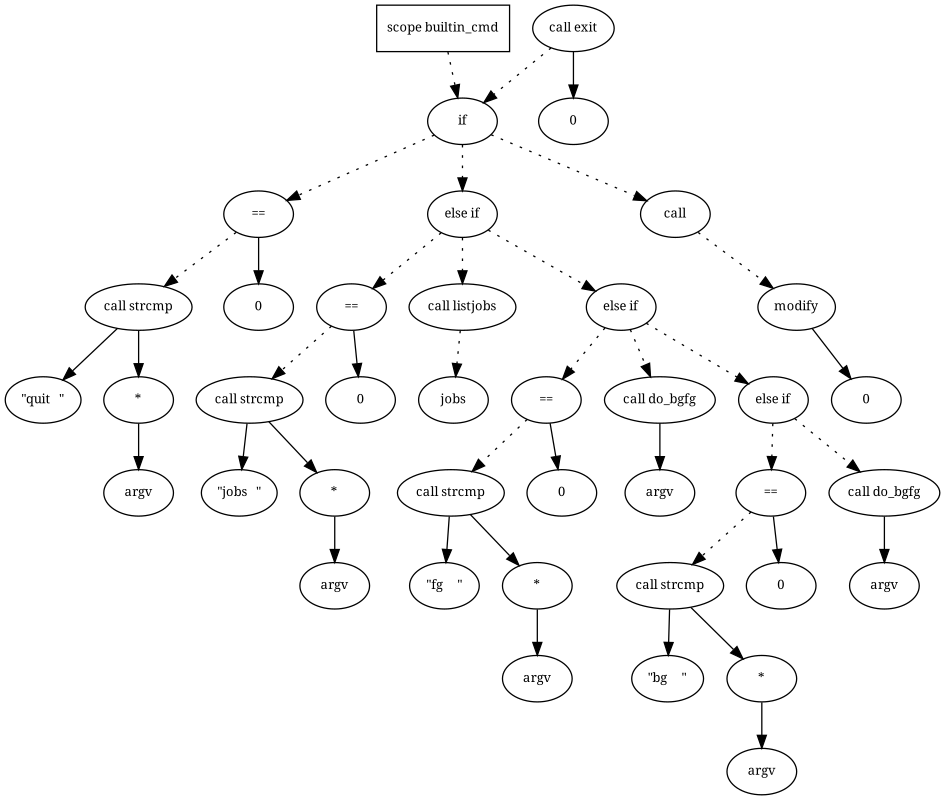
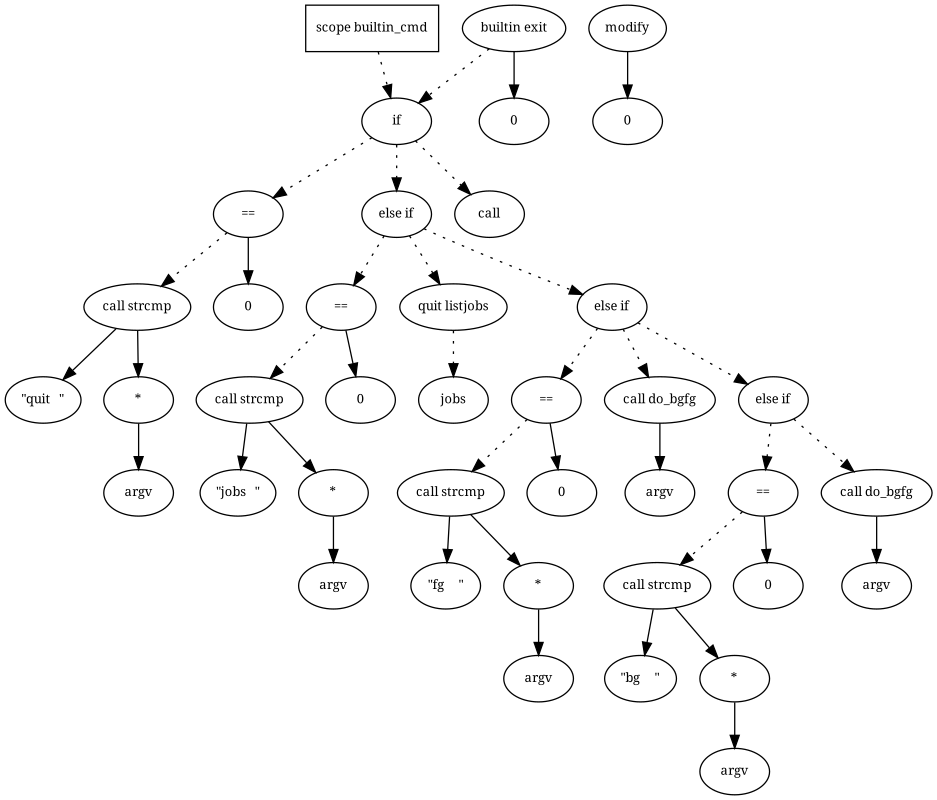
(573, 28) -> (514, 28)
(730, 256) -> none
(462, 307) -> (453, 307)
